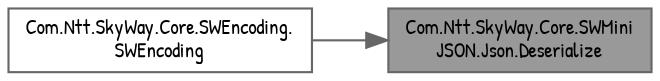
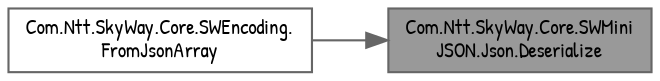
(160, 40) -> (160, 40)
